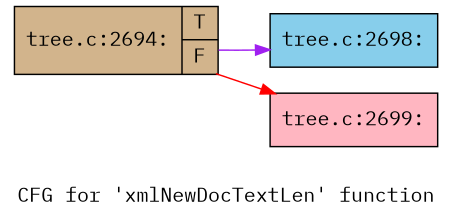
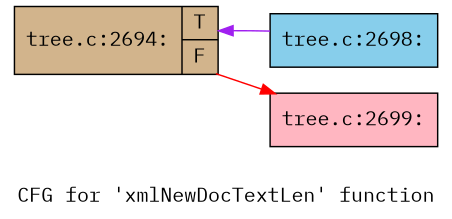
(237, 50) -> (252, 31)
